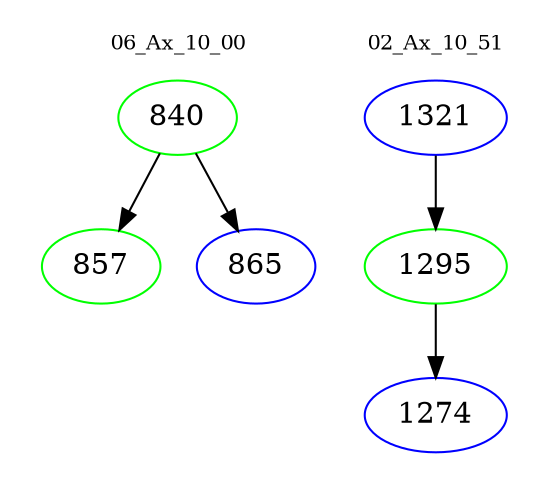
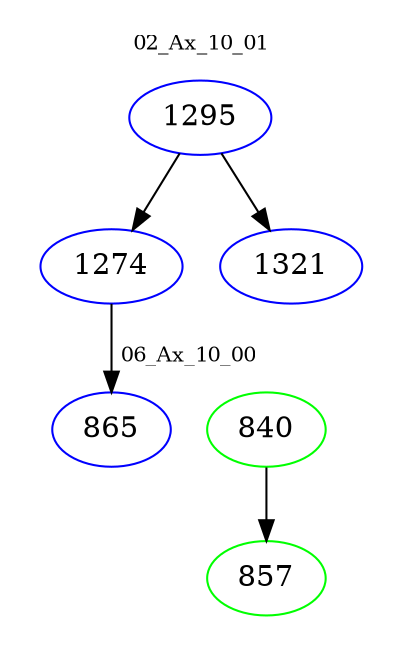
(436, 44) -> (201, 44)
(436, 182) -> (240, 183)
(212, 183) -> (112, 349)
(436, 266) -> (200, 118)
